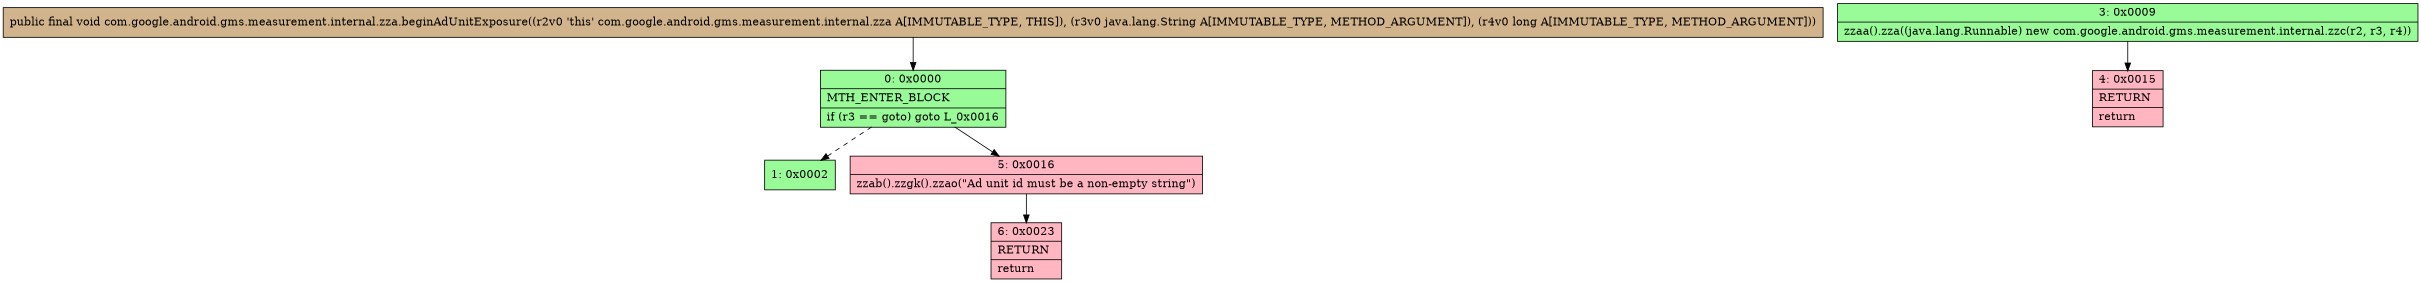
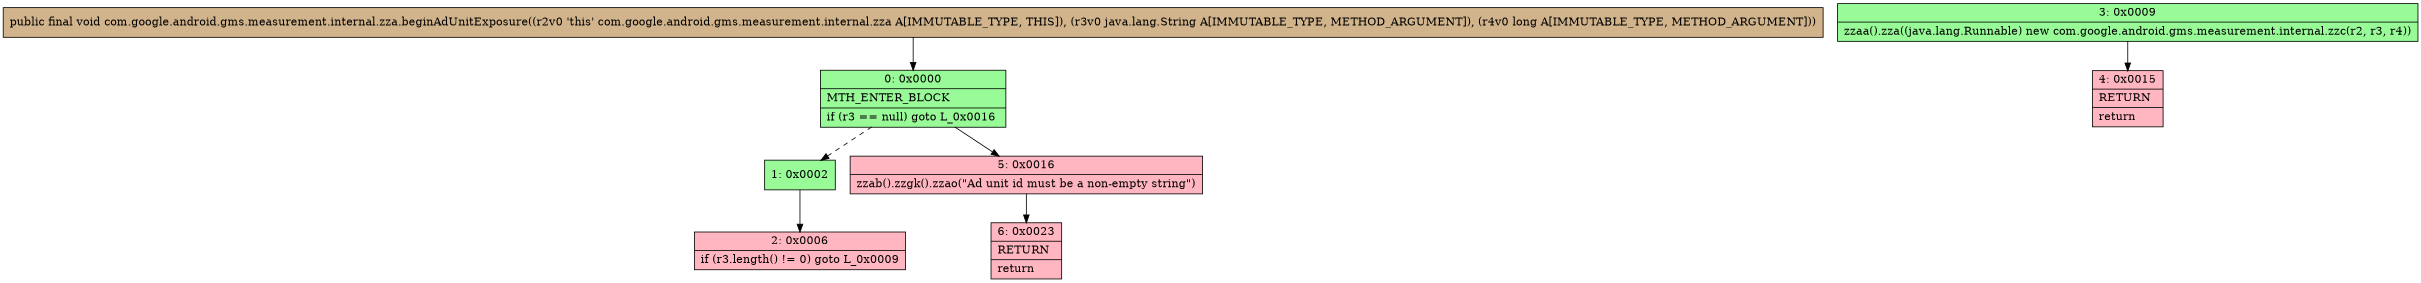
(913, 117) -> (912, 117)
none -> (800, 251)
